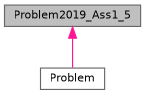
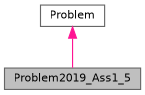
(73, 53) -> (73, 53)
